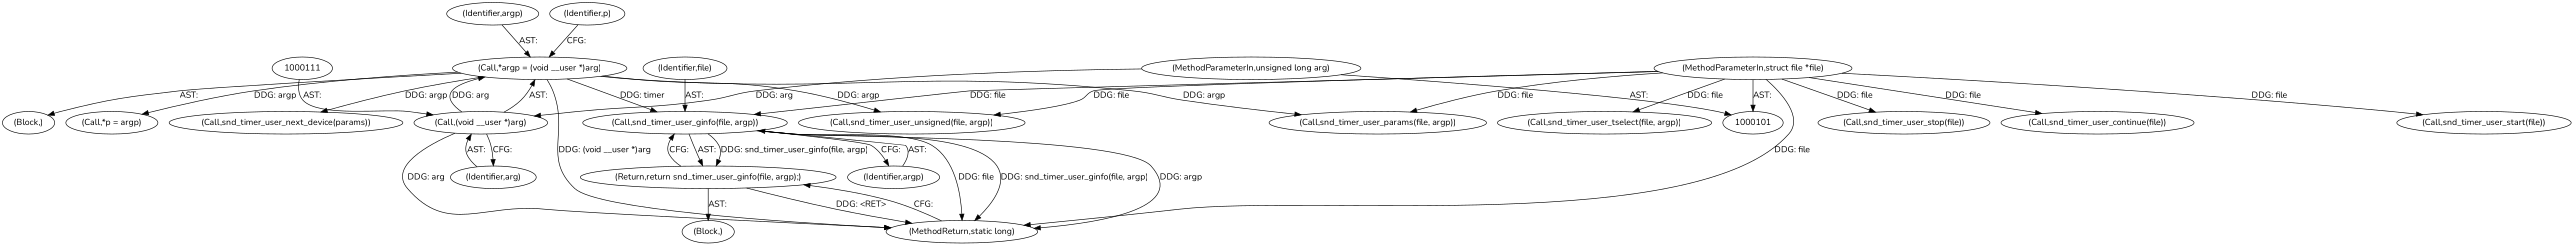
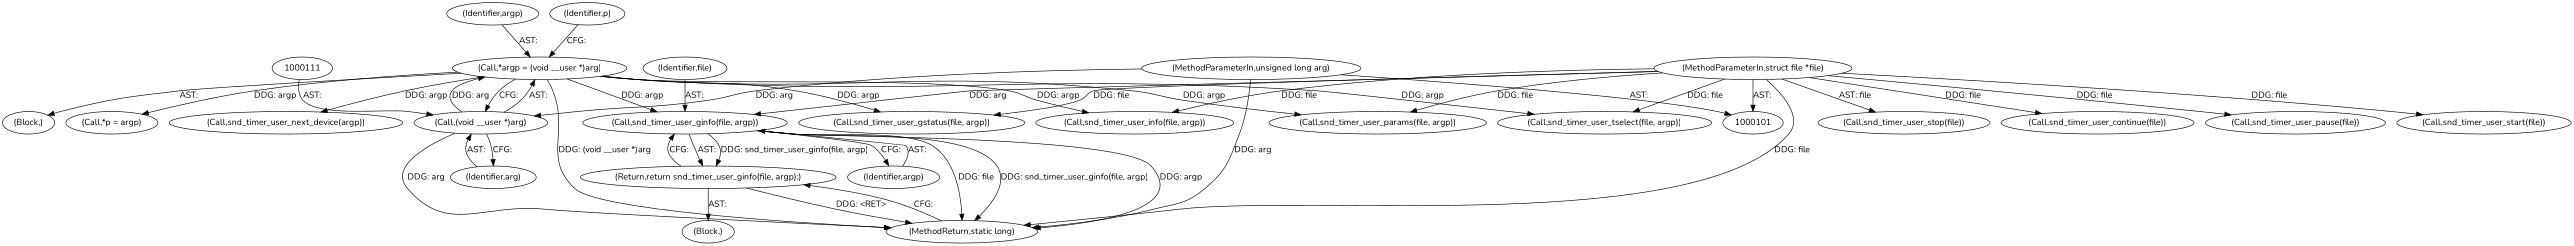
none -> (879, 87)
none -> (500, 90)
(642, 96) -> (642, 96)
(988, 96) -> (988, 96)
(1855, 96) -> (1855, 96)
(286, 123) -> (286, 123)
(912, 123) -> (912, 123)
none -> (1135, 123)
none -> (2295, 123)
none -> (1183, 202)
